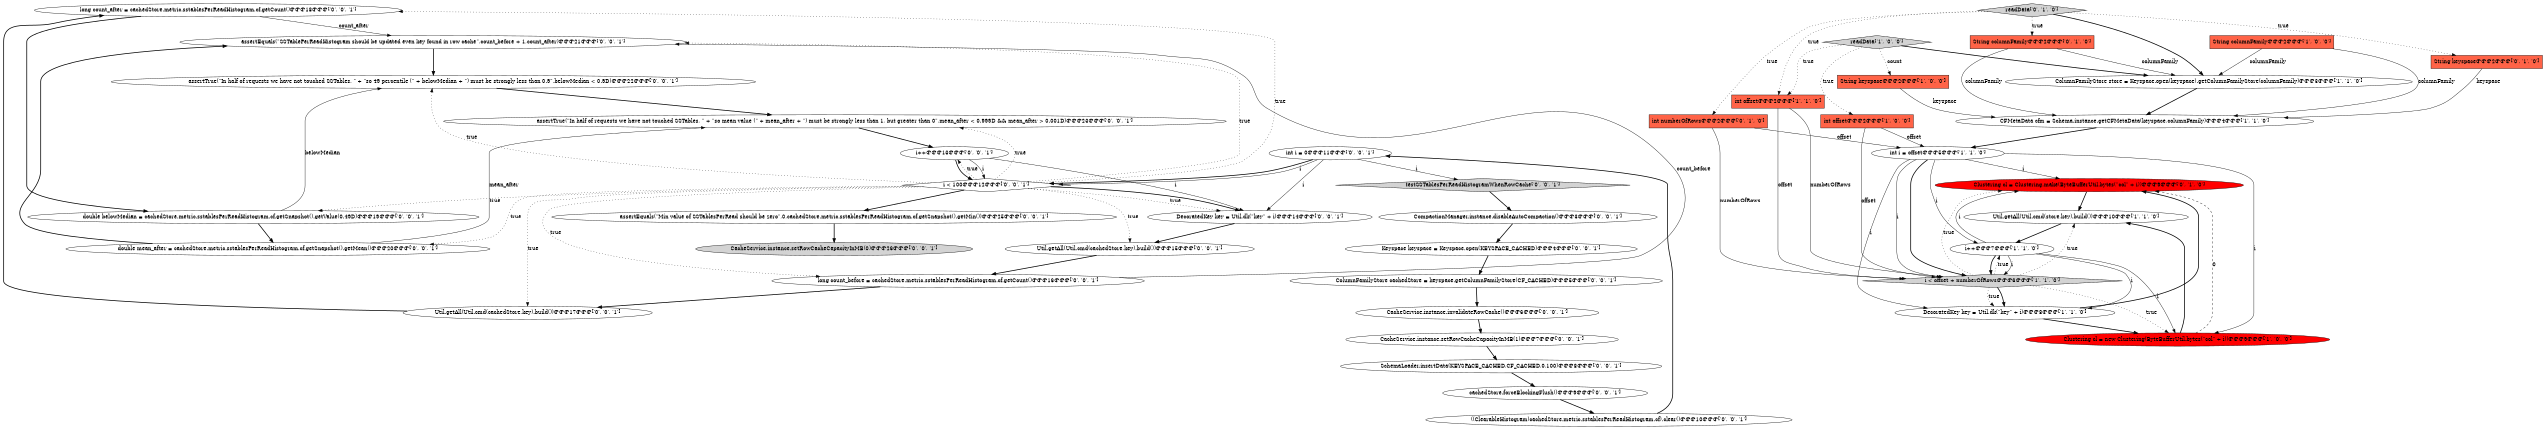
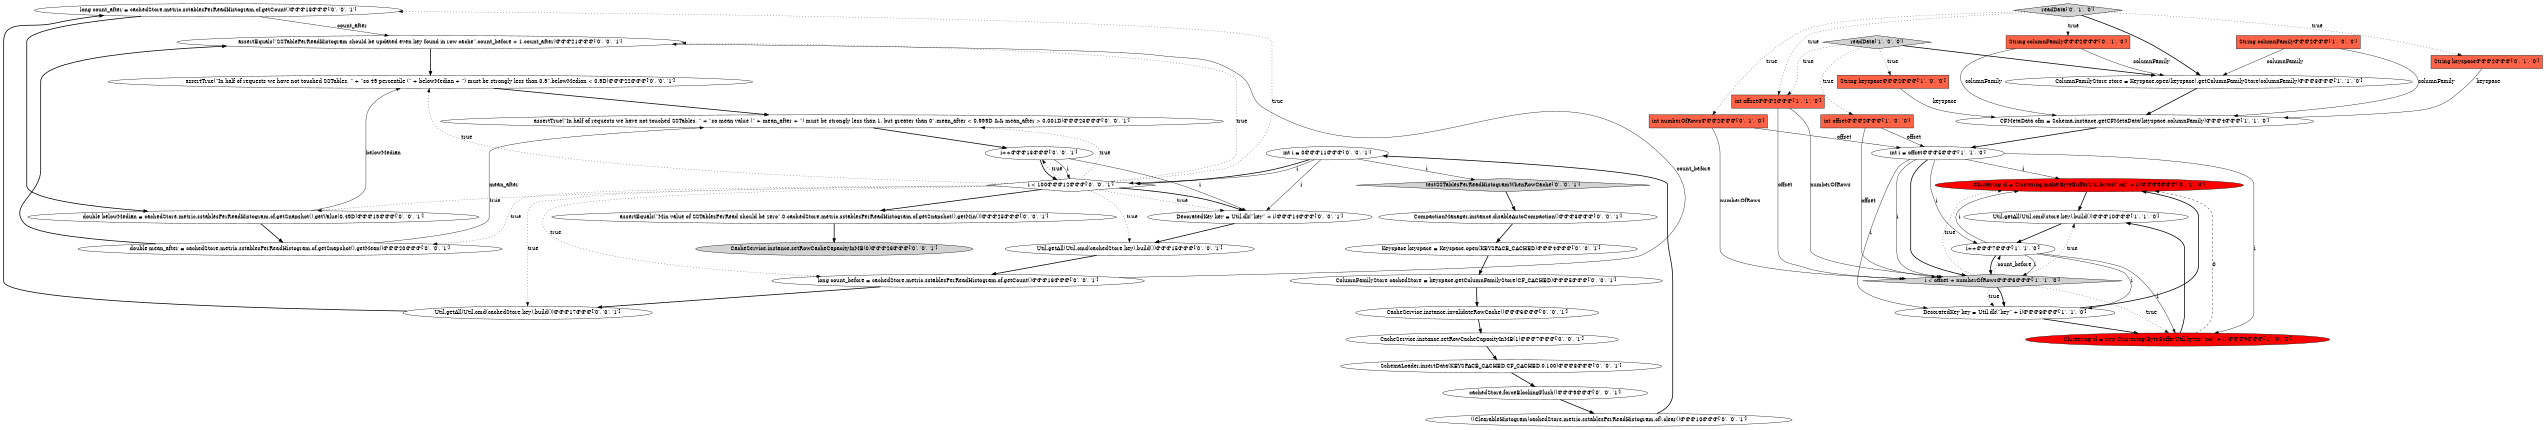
(1895, 62) -> (1893, 62)
(2003, 265) -> (2015, 265)
